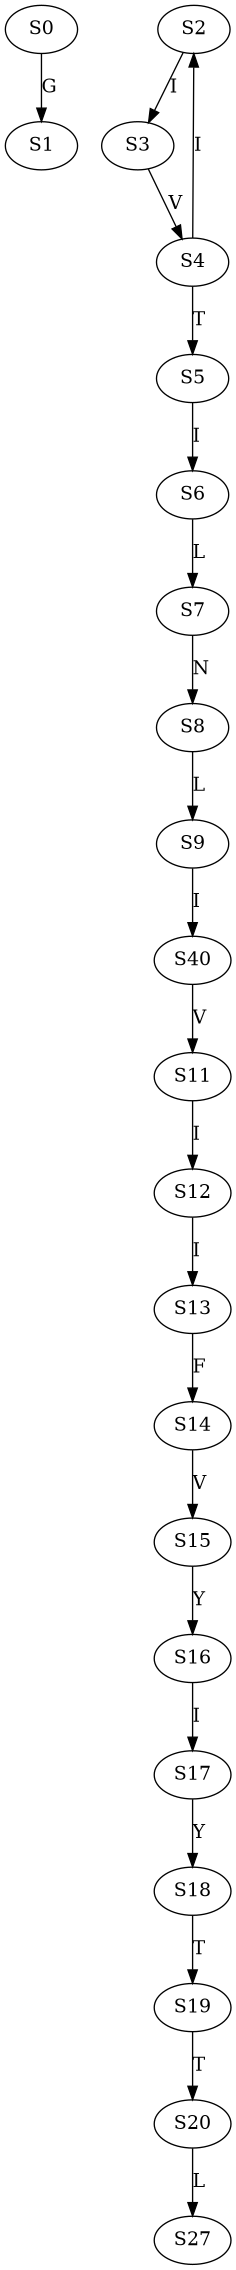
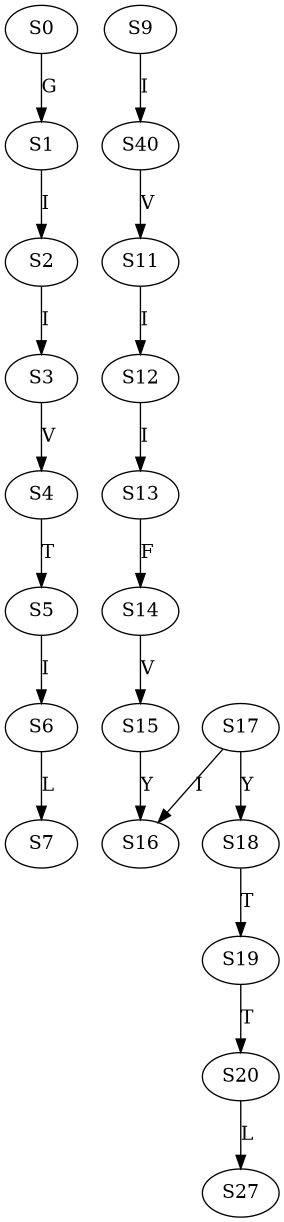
(193, 153) -> (41, 197)
(193, 728) -> none
(193, 1710) -> (195, 781)
